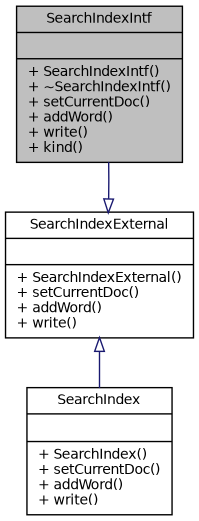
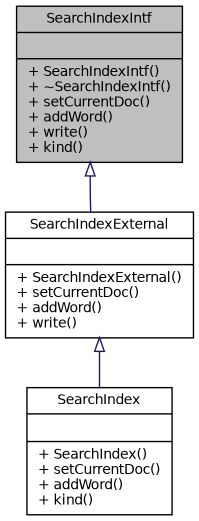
(109, 180) -> (90, 194)
(68, 500) -> (66, 500)
